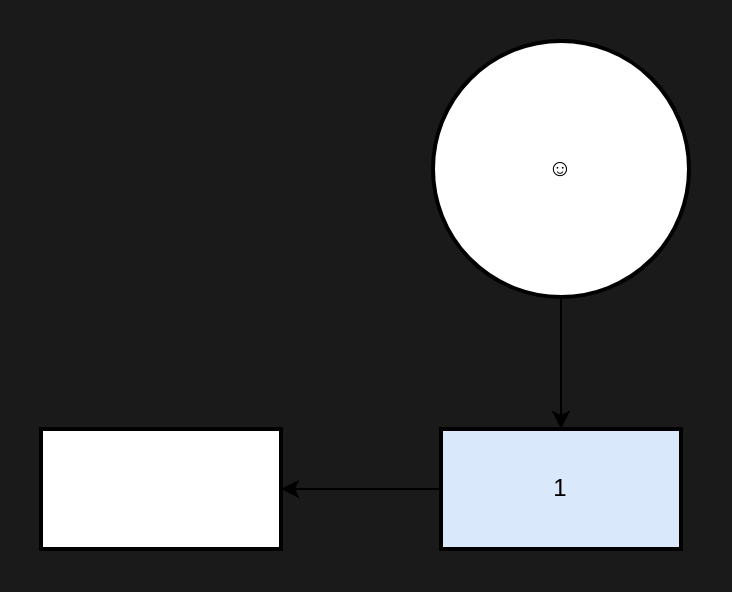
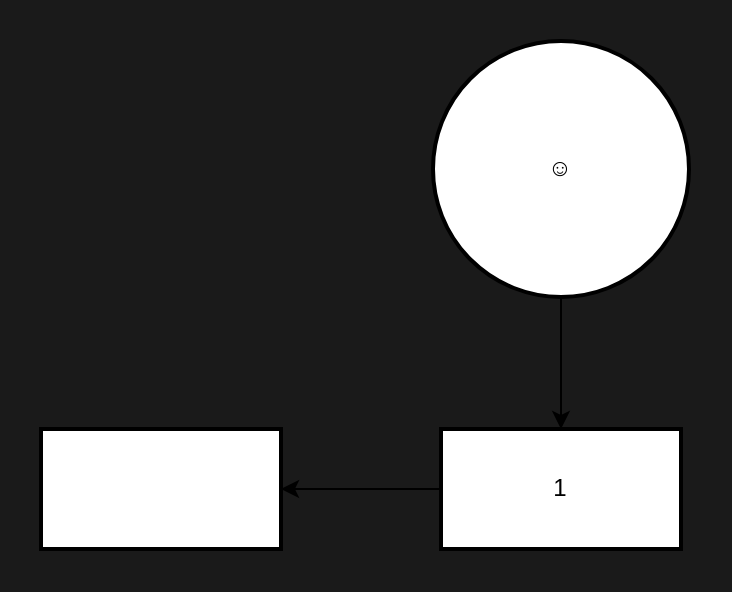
(561, 489) -> (561, 489)
